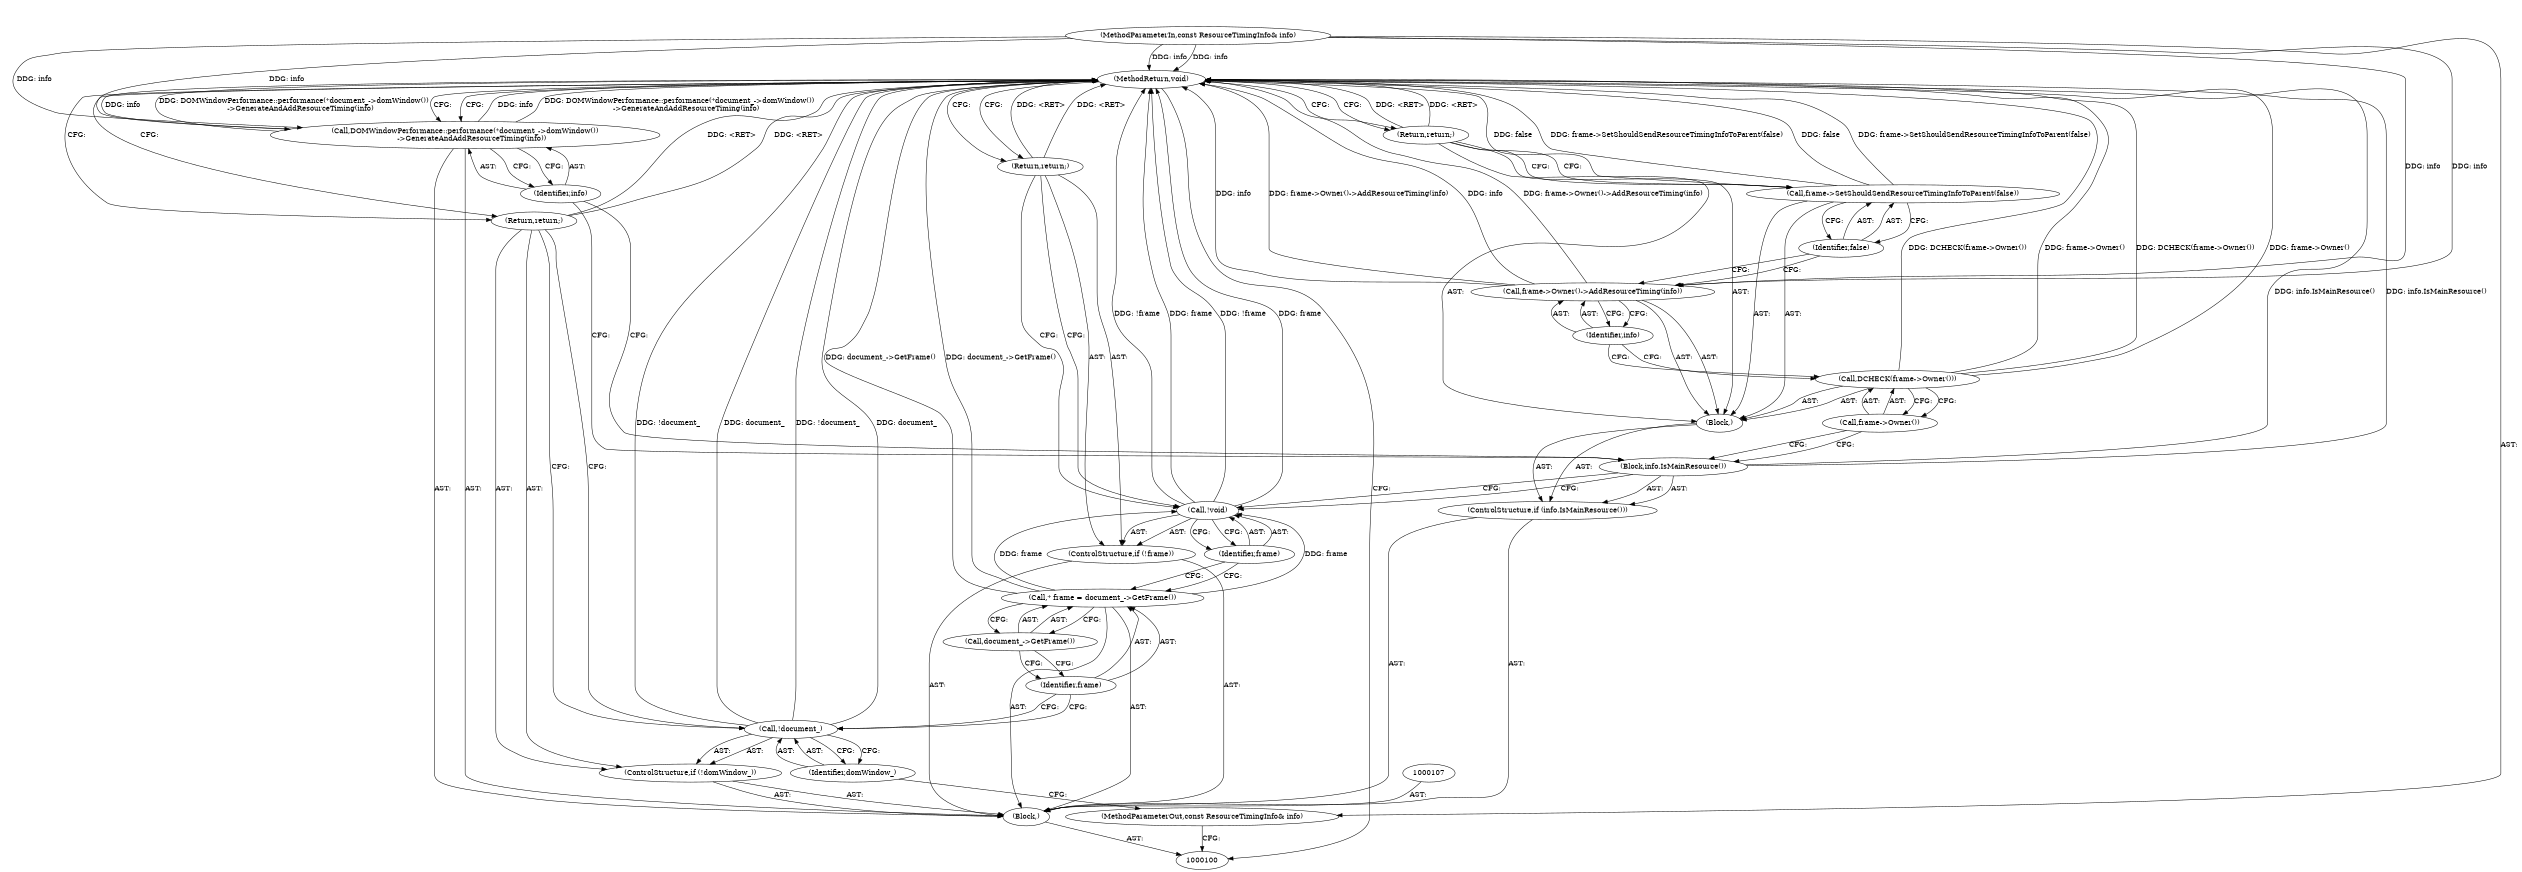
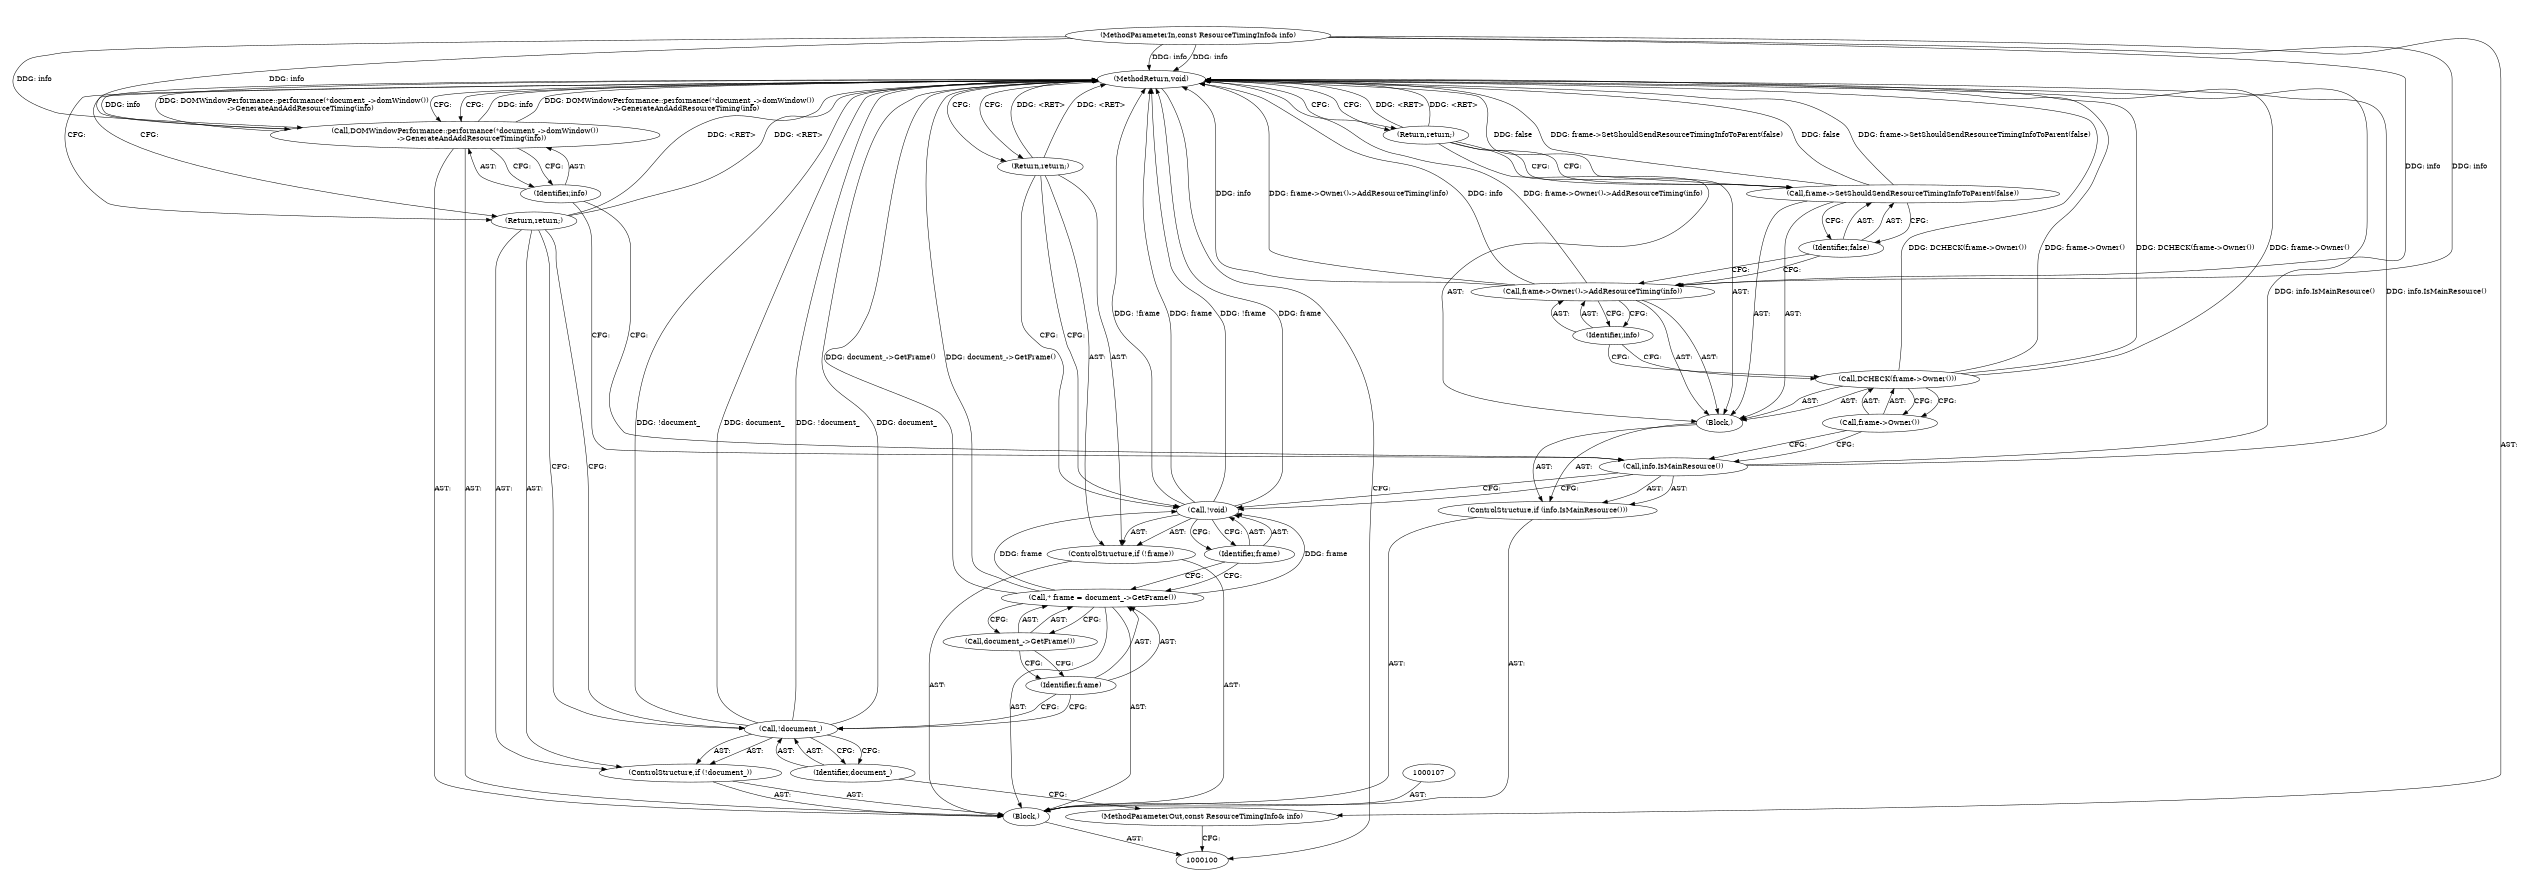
(1673, 467) -> (1673, 467)
(690, 773) -> (690, 773)
(853, 773) -> (853, 773)
